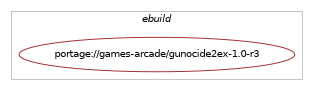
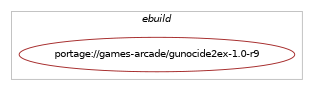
(157, 55) -> (157, 55)
